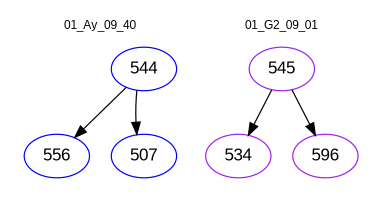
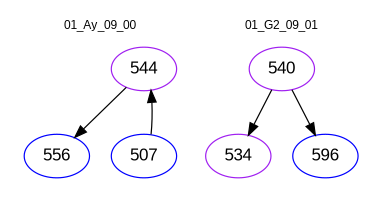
(100, 26) -> (100, 26)
(144, 69) -> (144, 69)
(282, 69) -> (282, 69)
(136, 106) -> (152, 118)
(325, 156) -> (325, 156)
